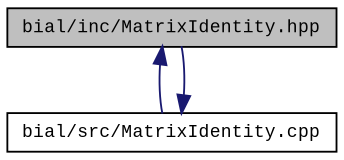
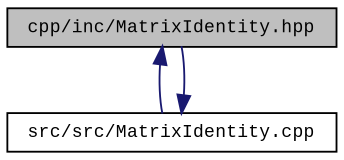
(172, 28) -> (172, 28)
(172, 132) -> (172, 132)
